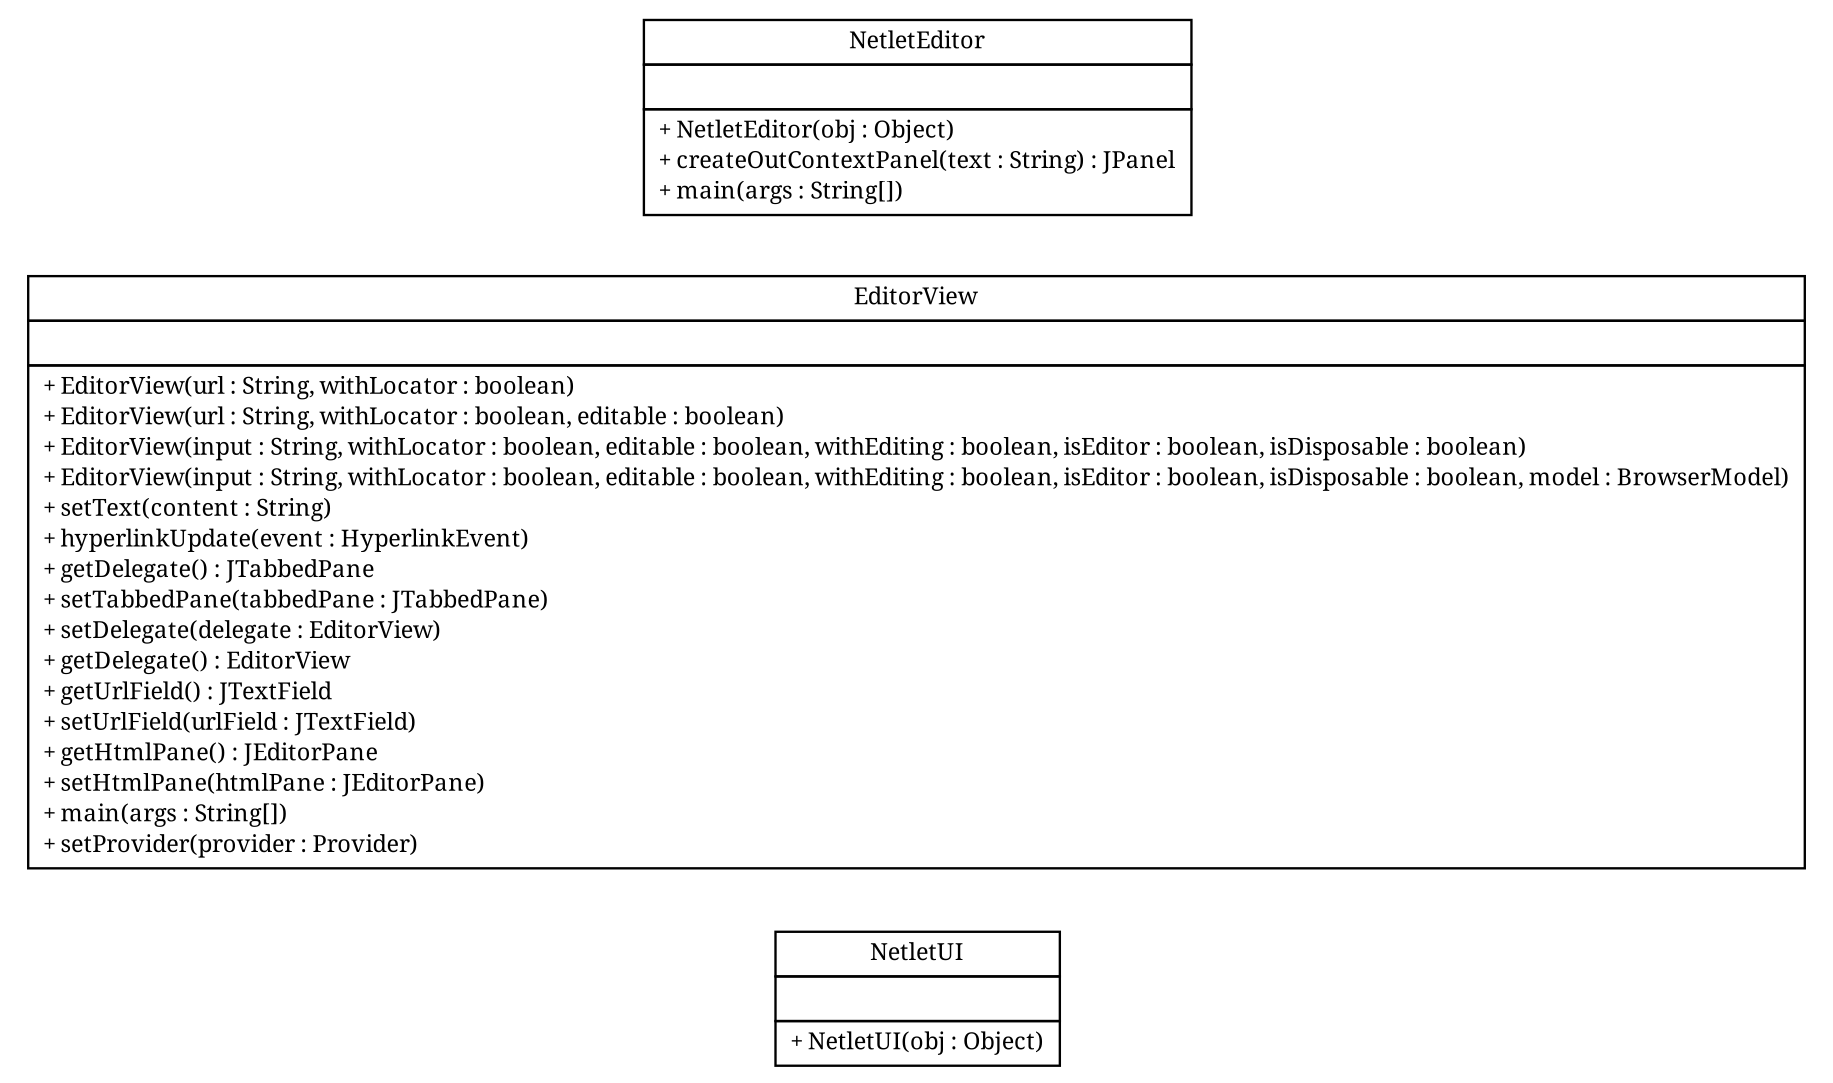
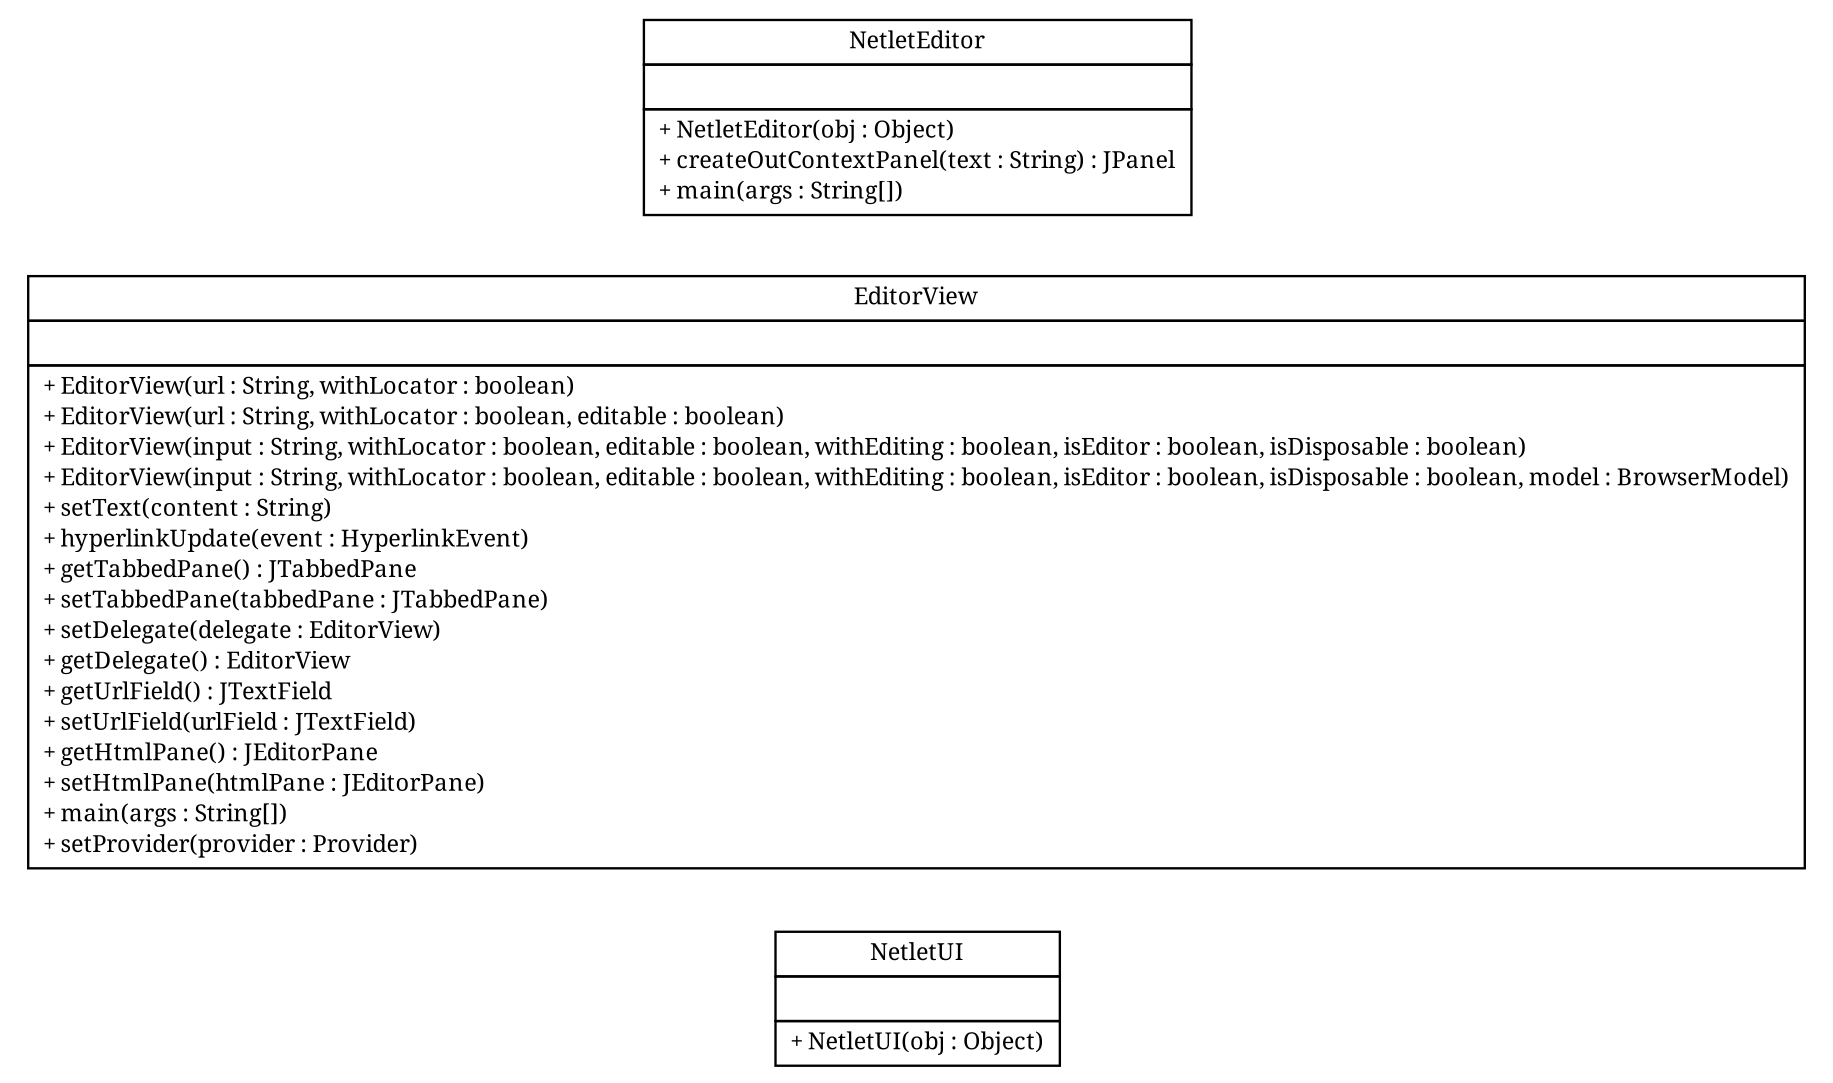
(209, 570) -> (230, 570)
